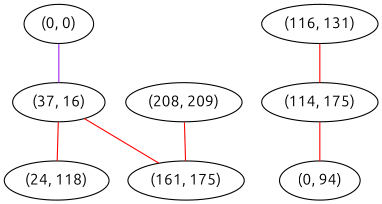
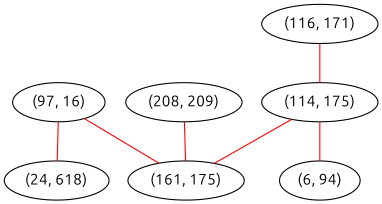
(59, 24) -> none
(320, 24) -> (320, 24)
(59, 102) -> (59, 102)
none -> (253, 141)
(57, 181) -> (57, 181)
(320, 181) -> (320, 181)
